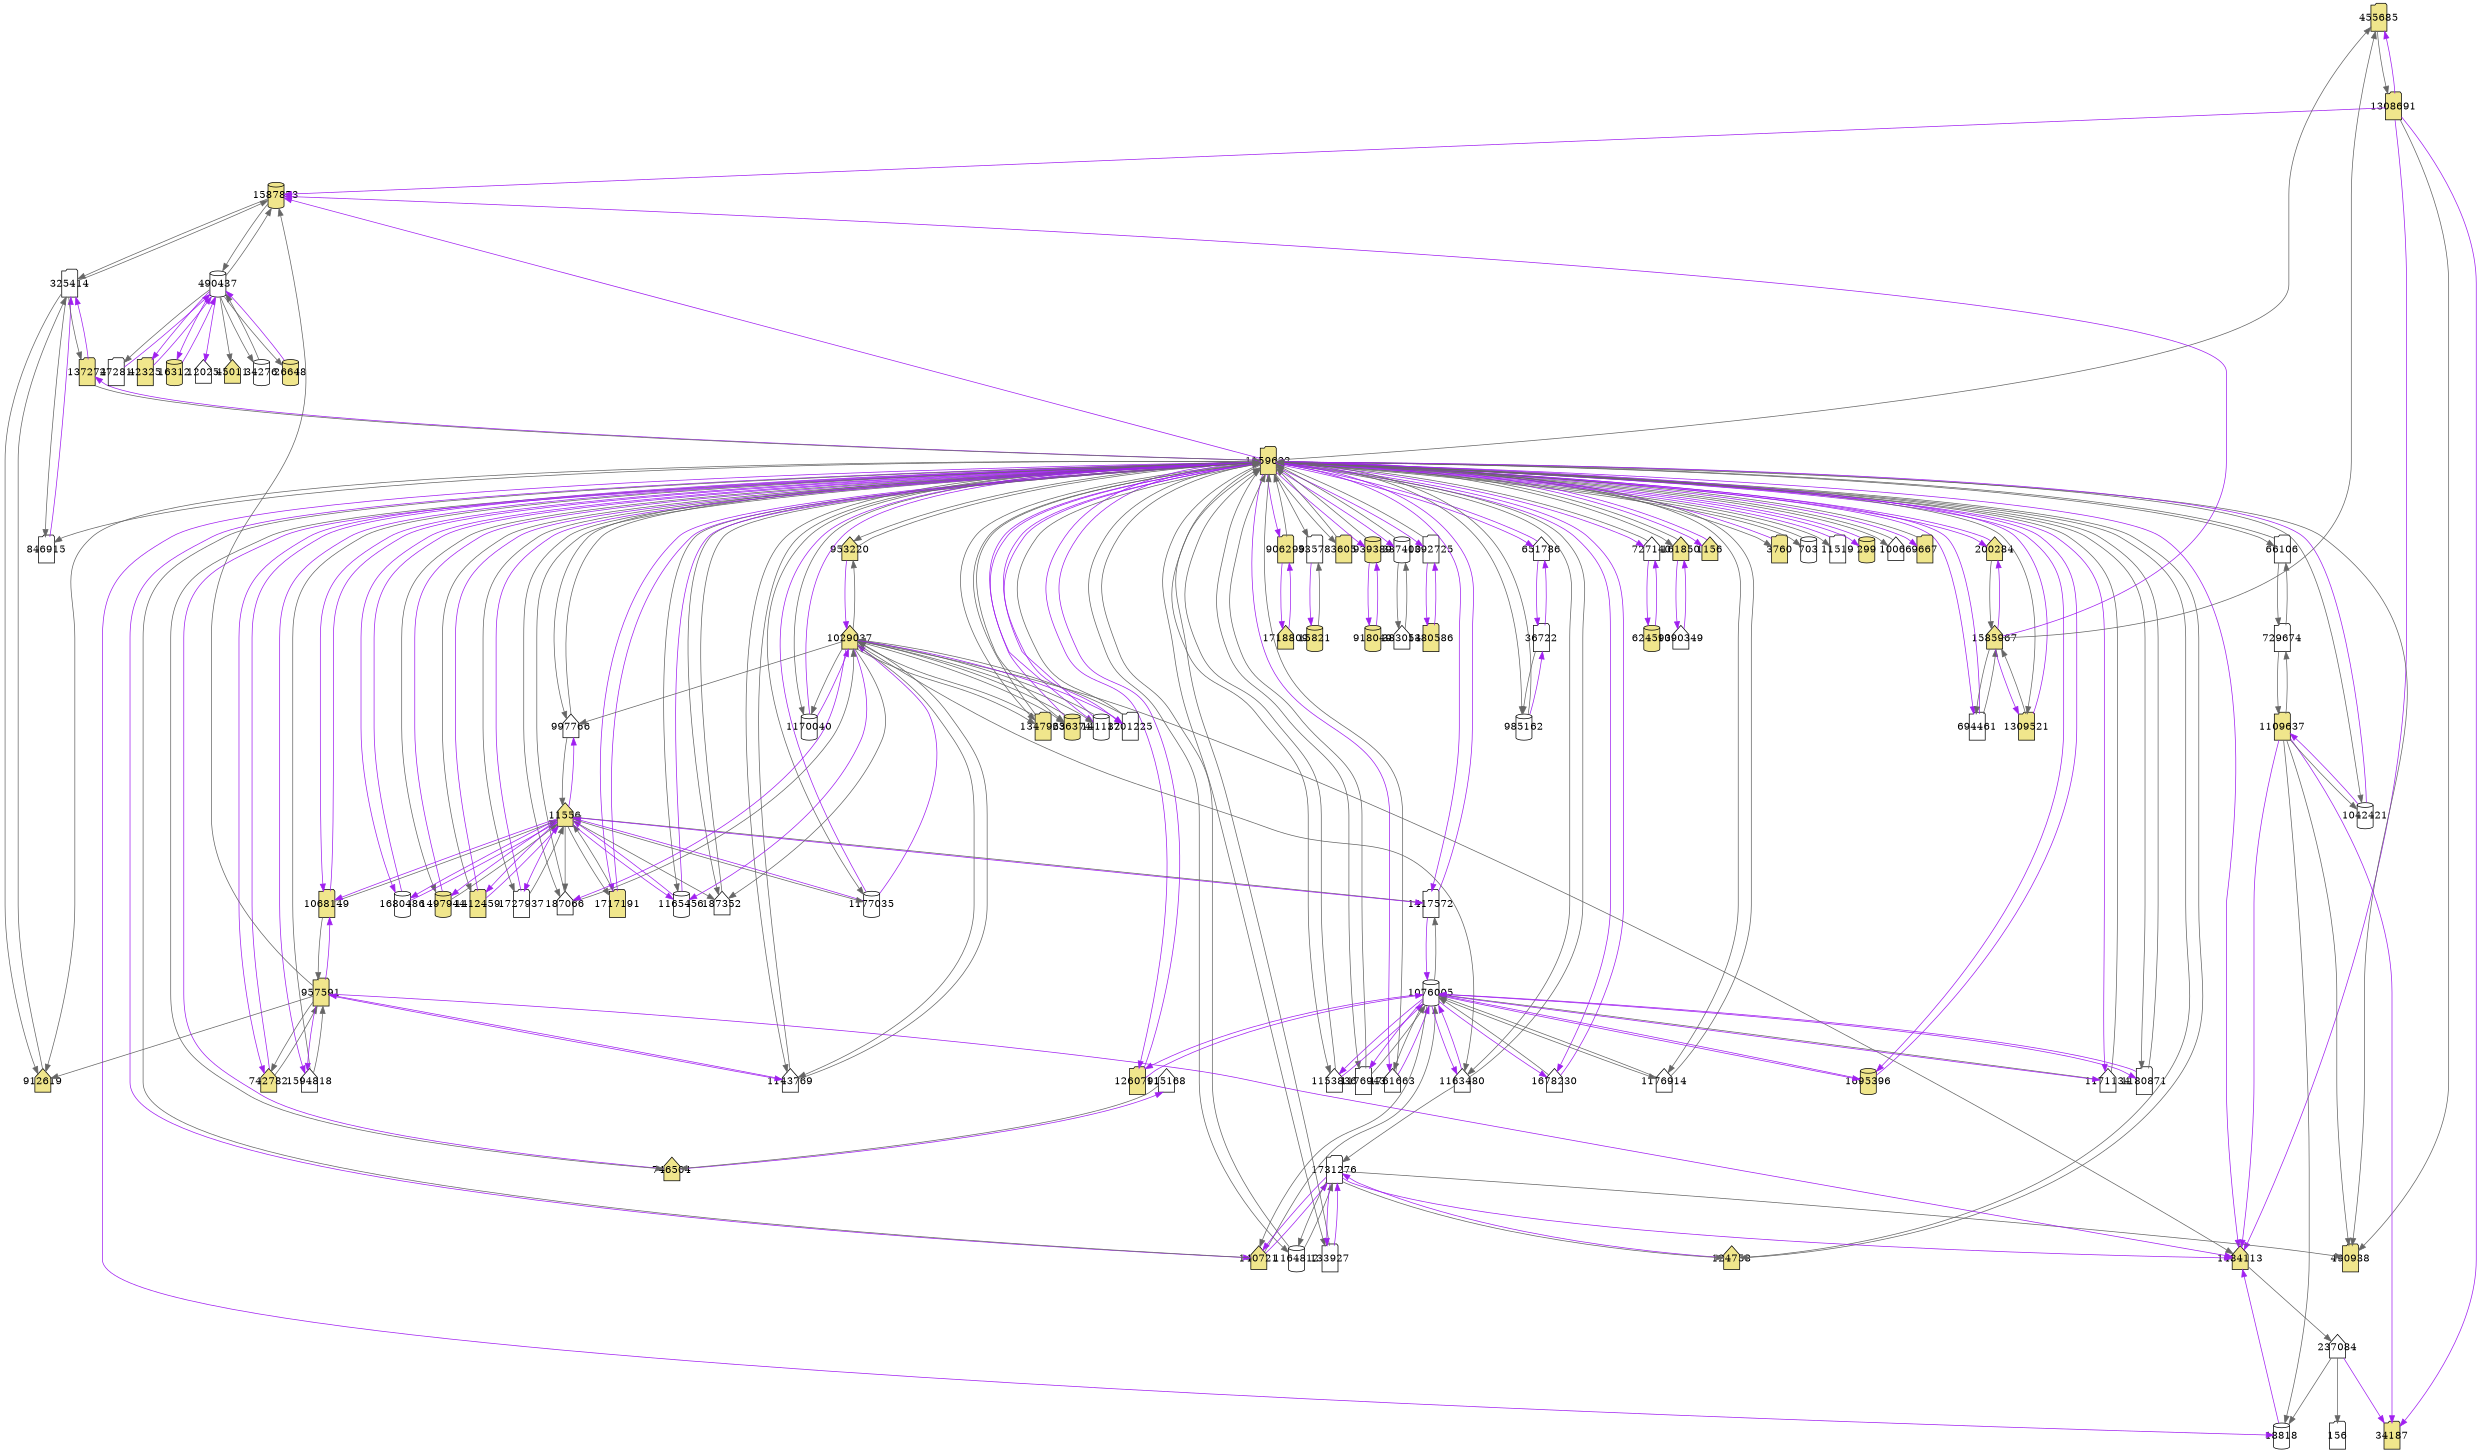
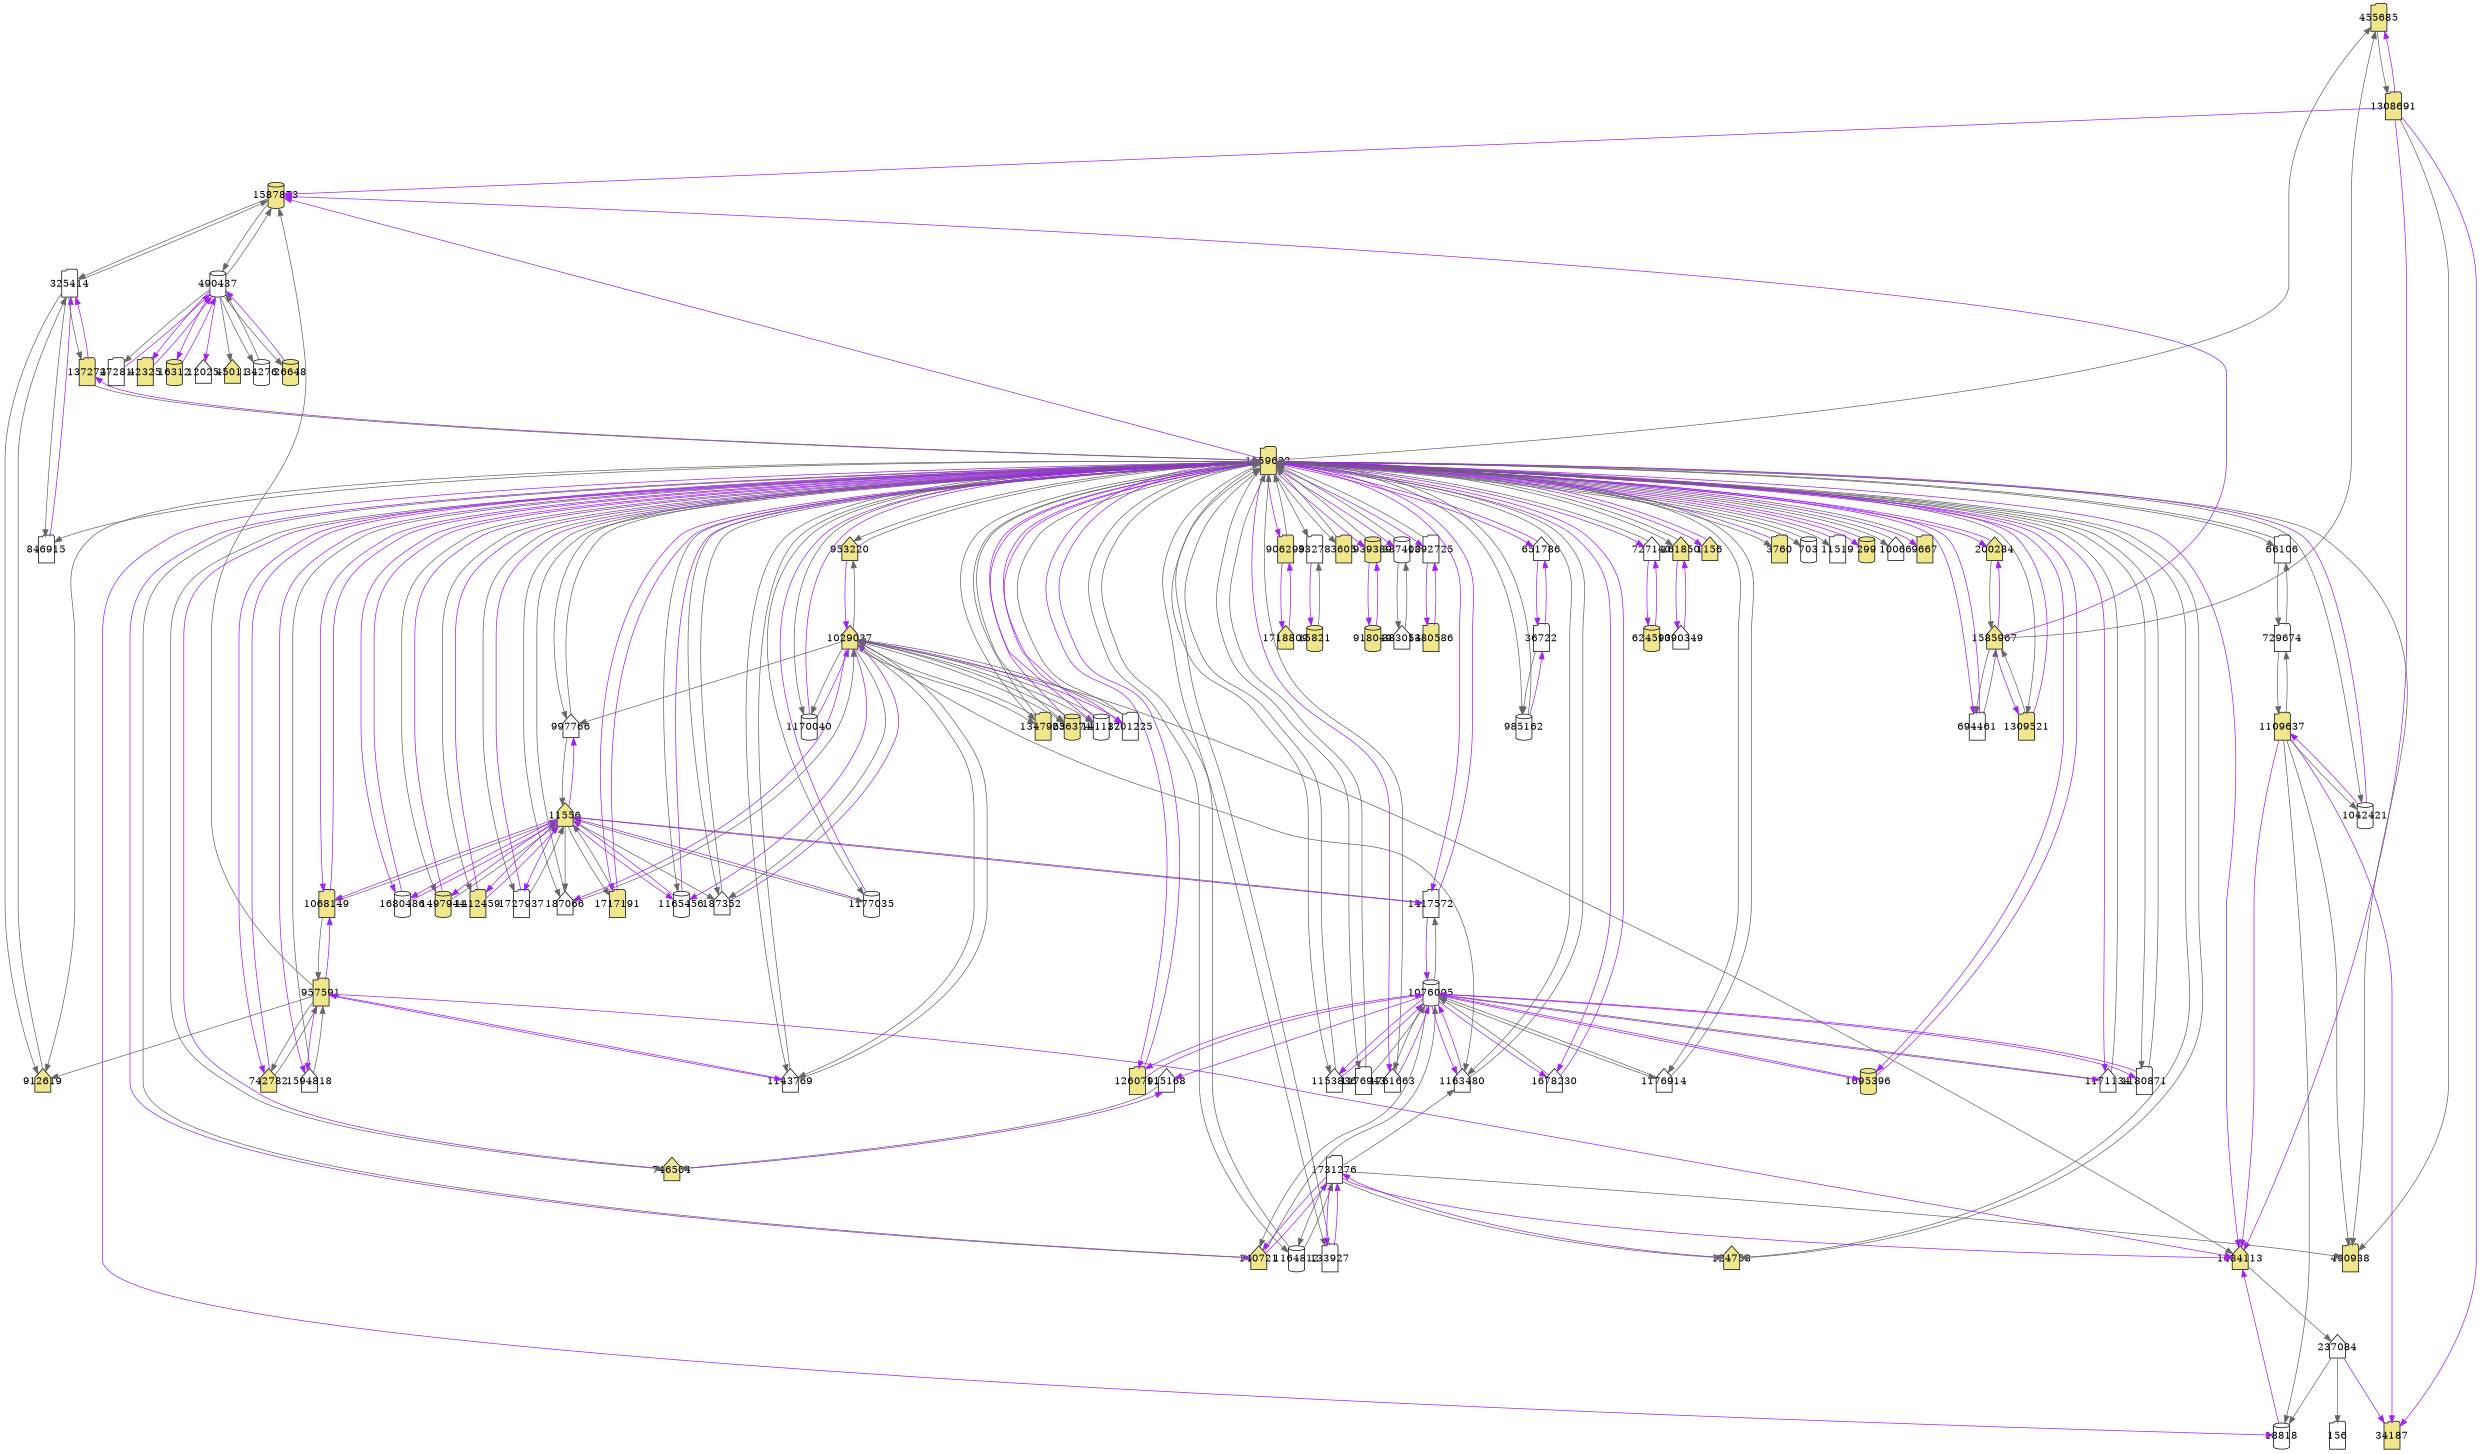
(1315, 550) -> (1315, 550)
(936, 764) -> (860, 797)
(1398, 1031) -> (1302, 1036)
(1401, 1121) -> (1396, 1131)
